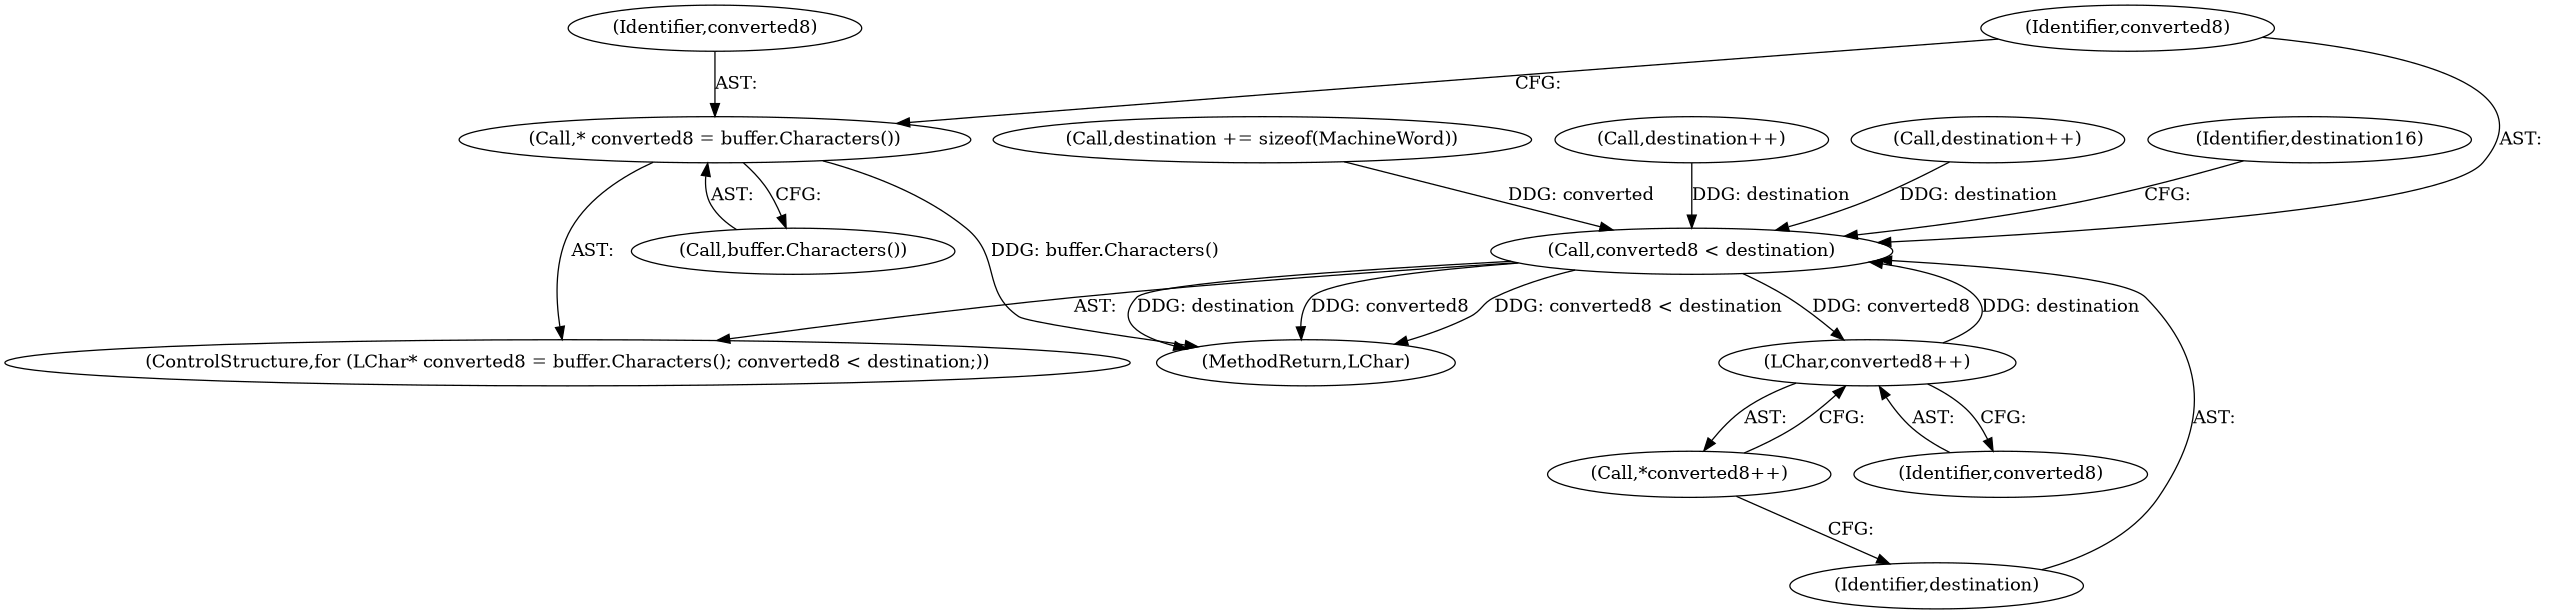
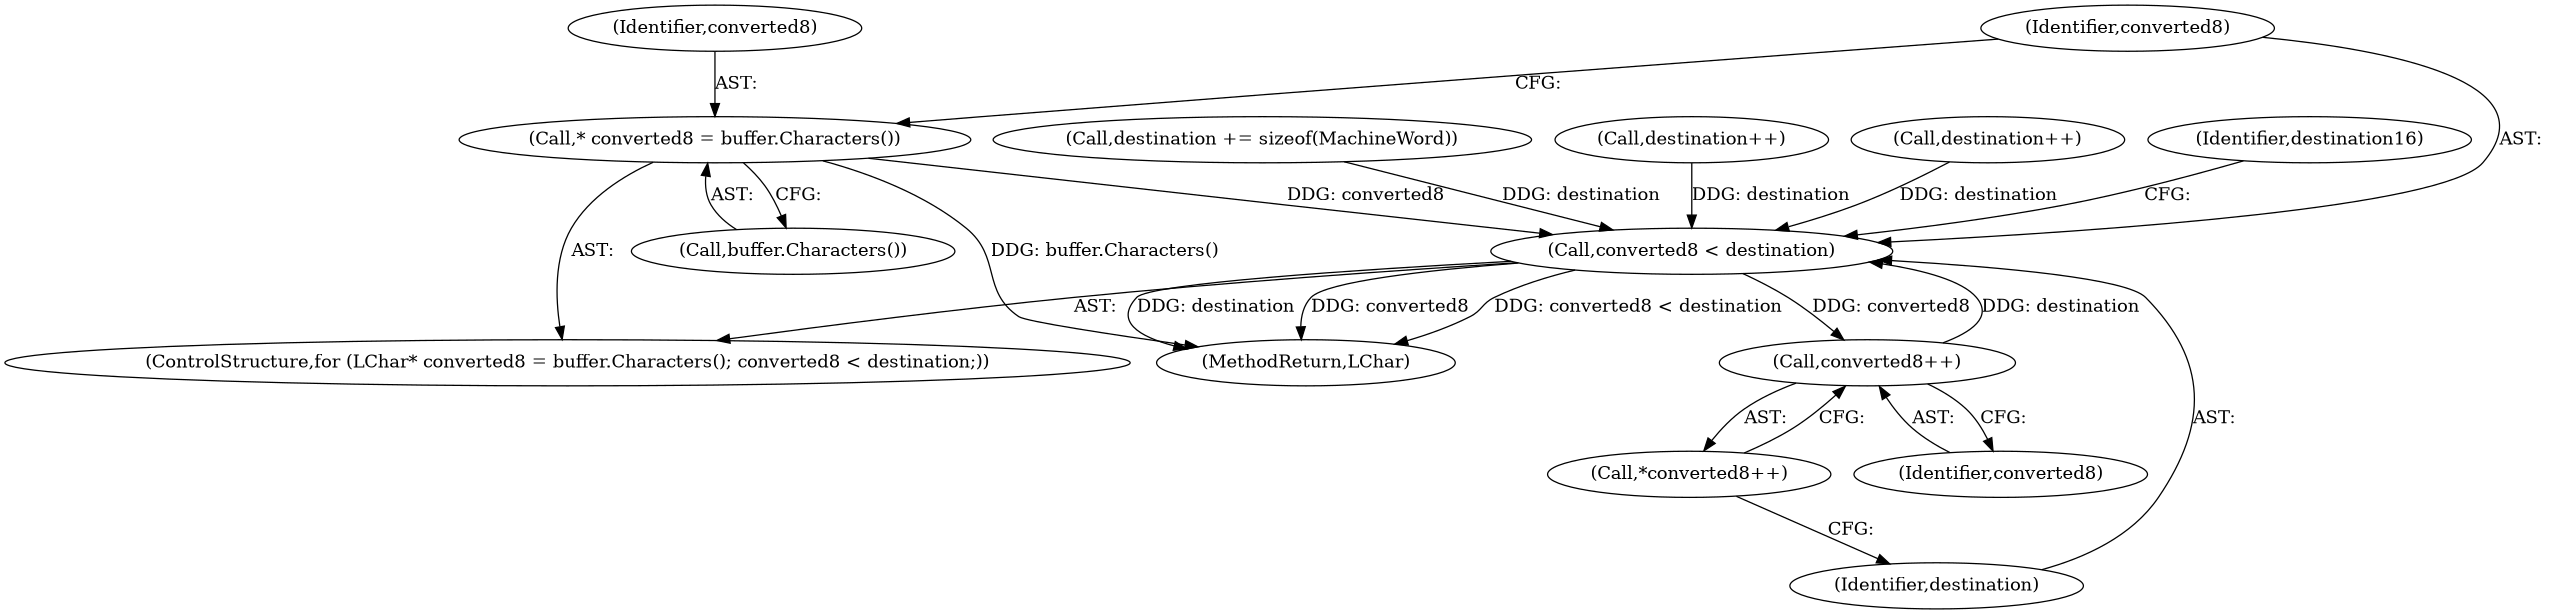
(1582, 195) -> (1582, 195)
none -> (1204, 196)
(1867, 363) -> (1867, 363)
